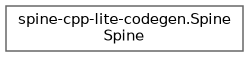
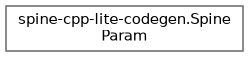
(124, 28) -> (124, 28)
